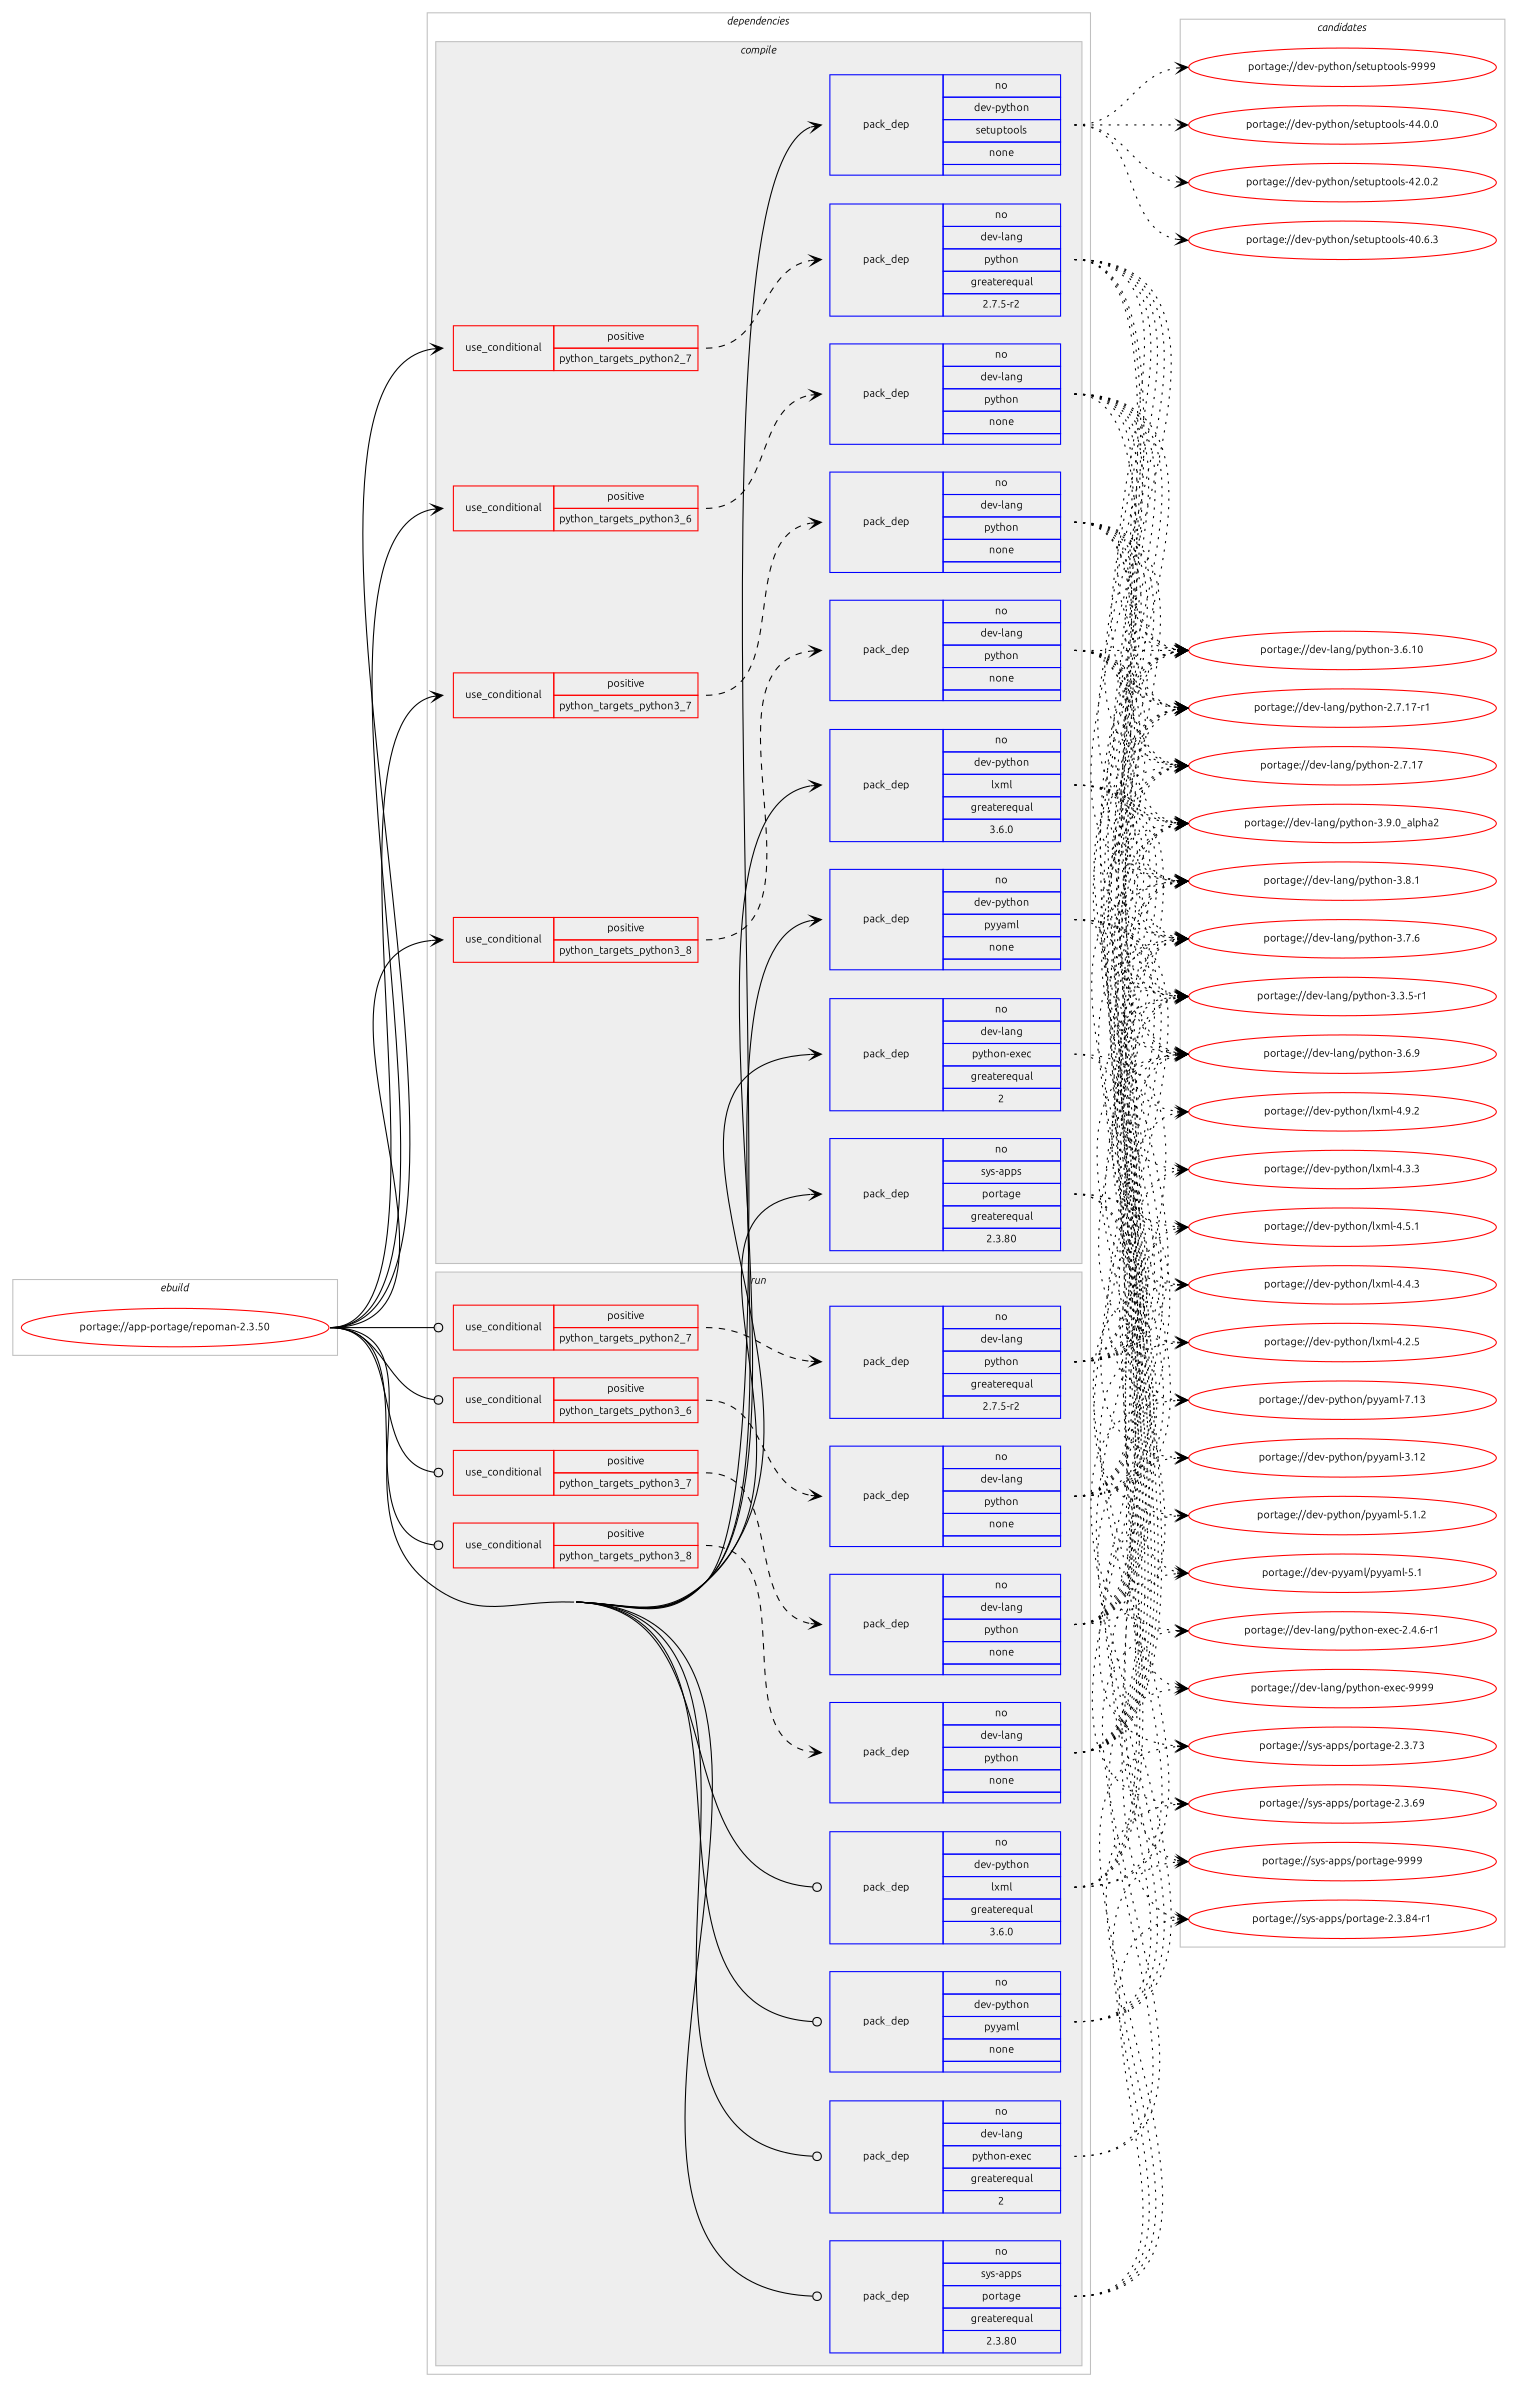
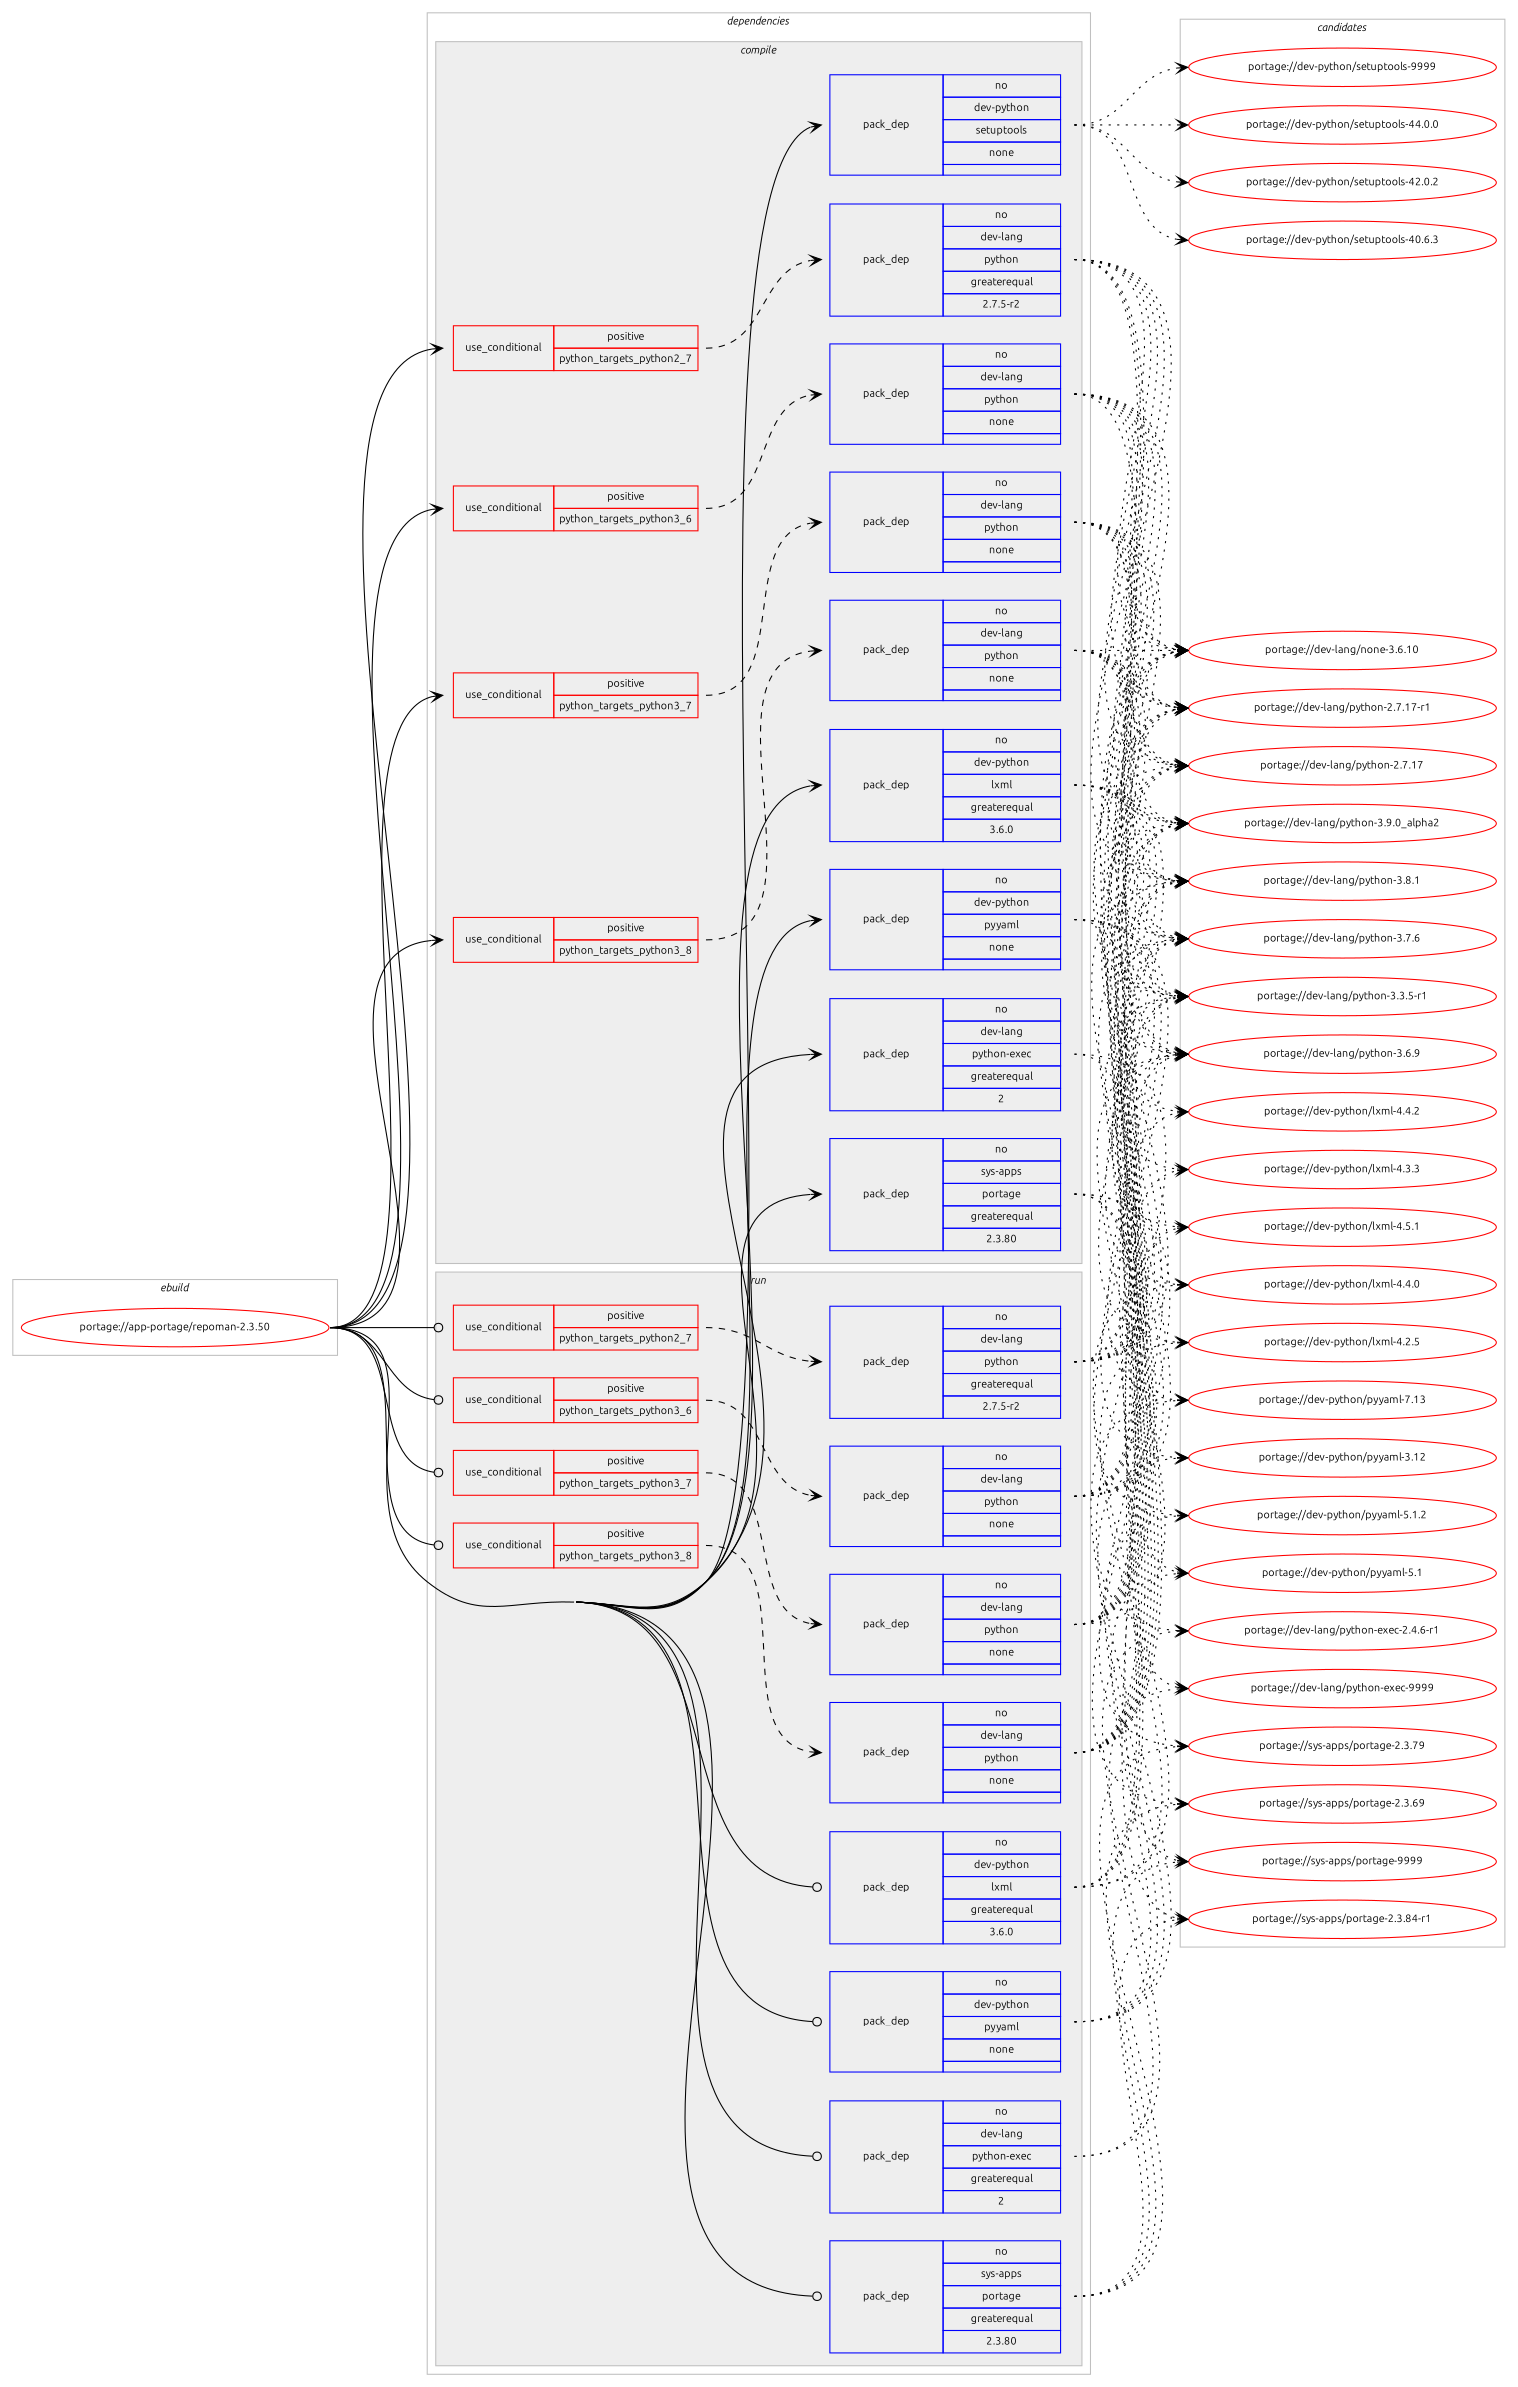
(1343, 650) -> (1343, 650)
(1343, 1112) -> (1343, 1112)
(1343, 1285) -> (1343, 1285)
(1343, 1573) -> (1343, 1573)
(1343, 1746) -> (1343, 1746)
